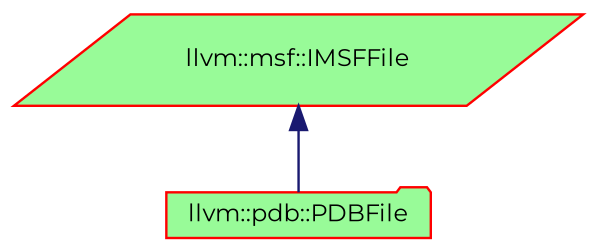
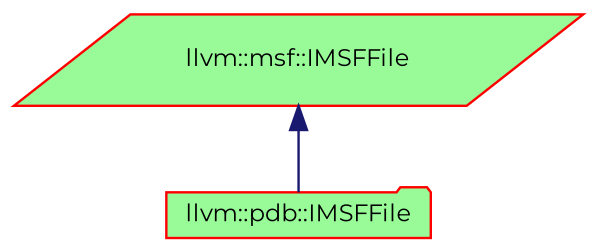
(299, 215) -> (299, 215)
